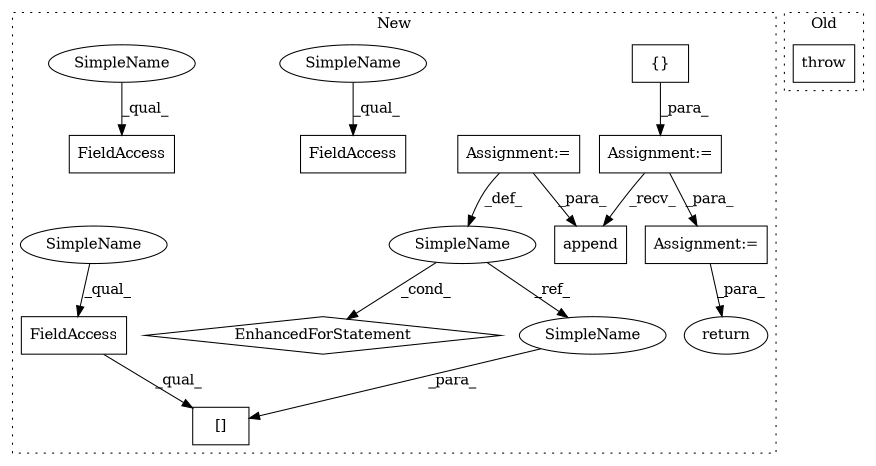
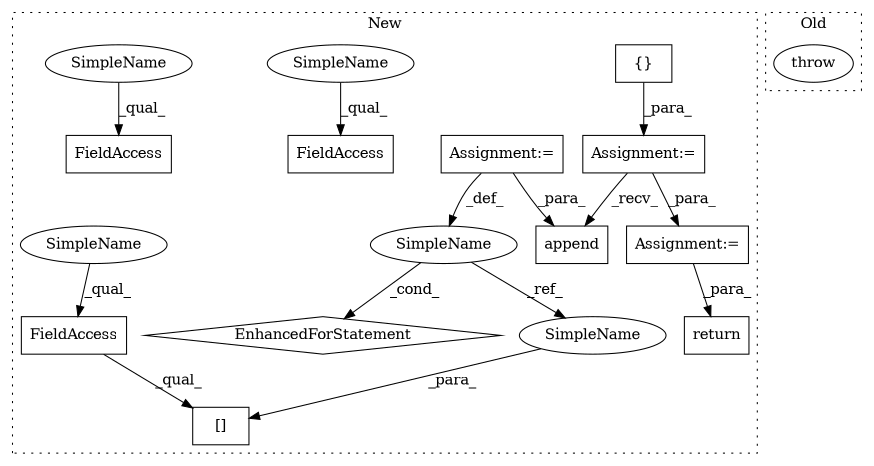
(824, 64) -> (814, 64)
(726, 335) -> (717, 335)
